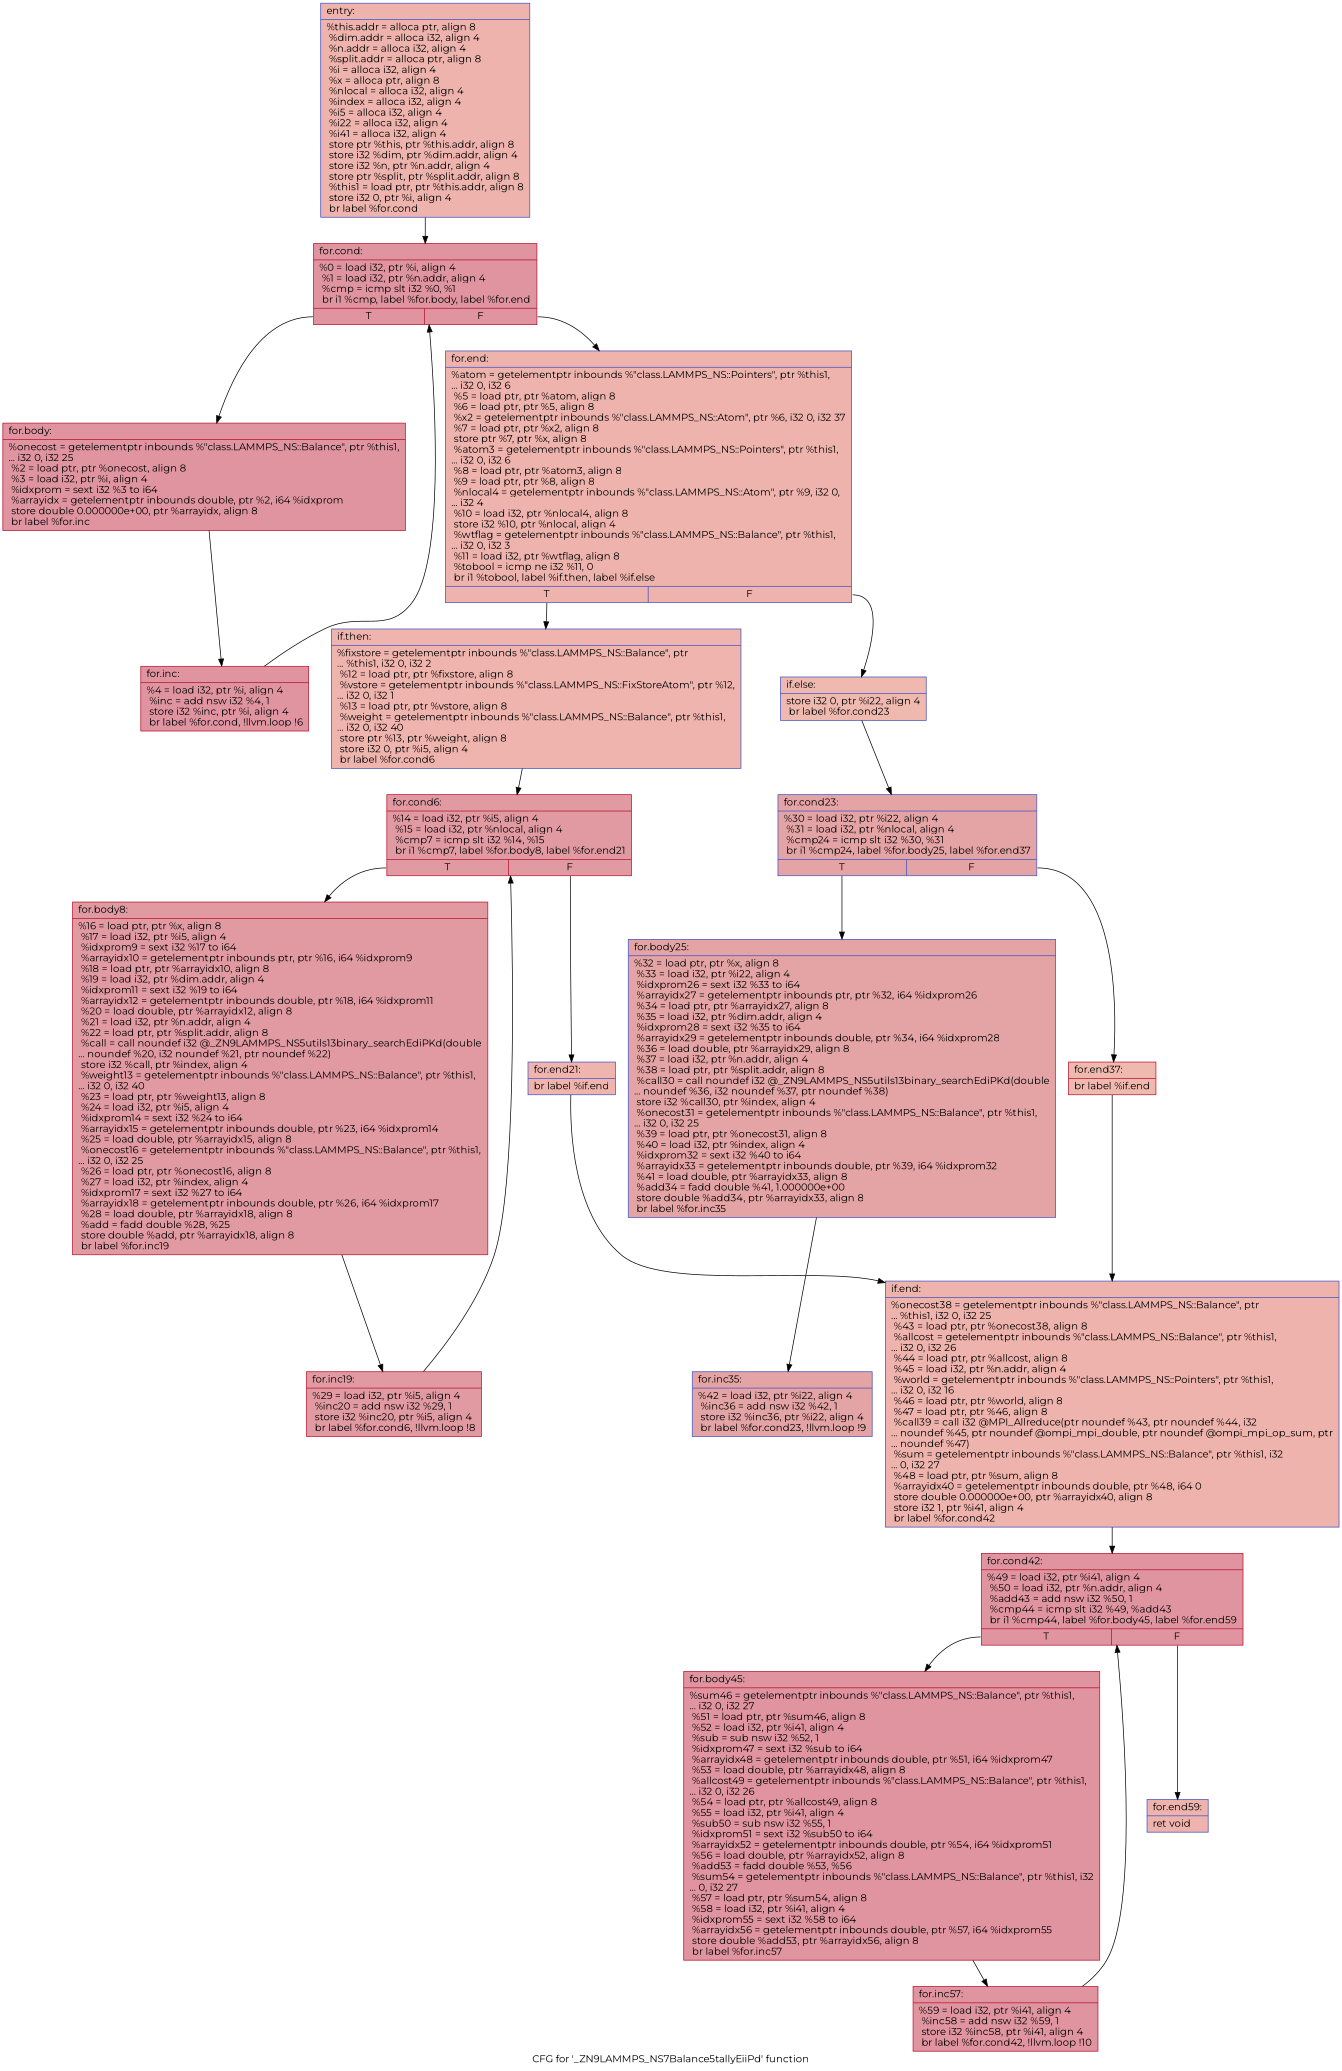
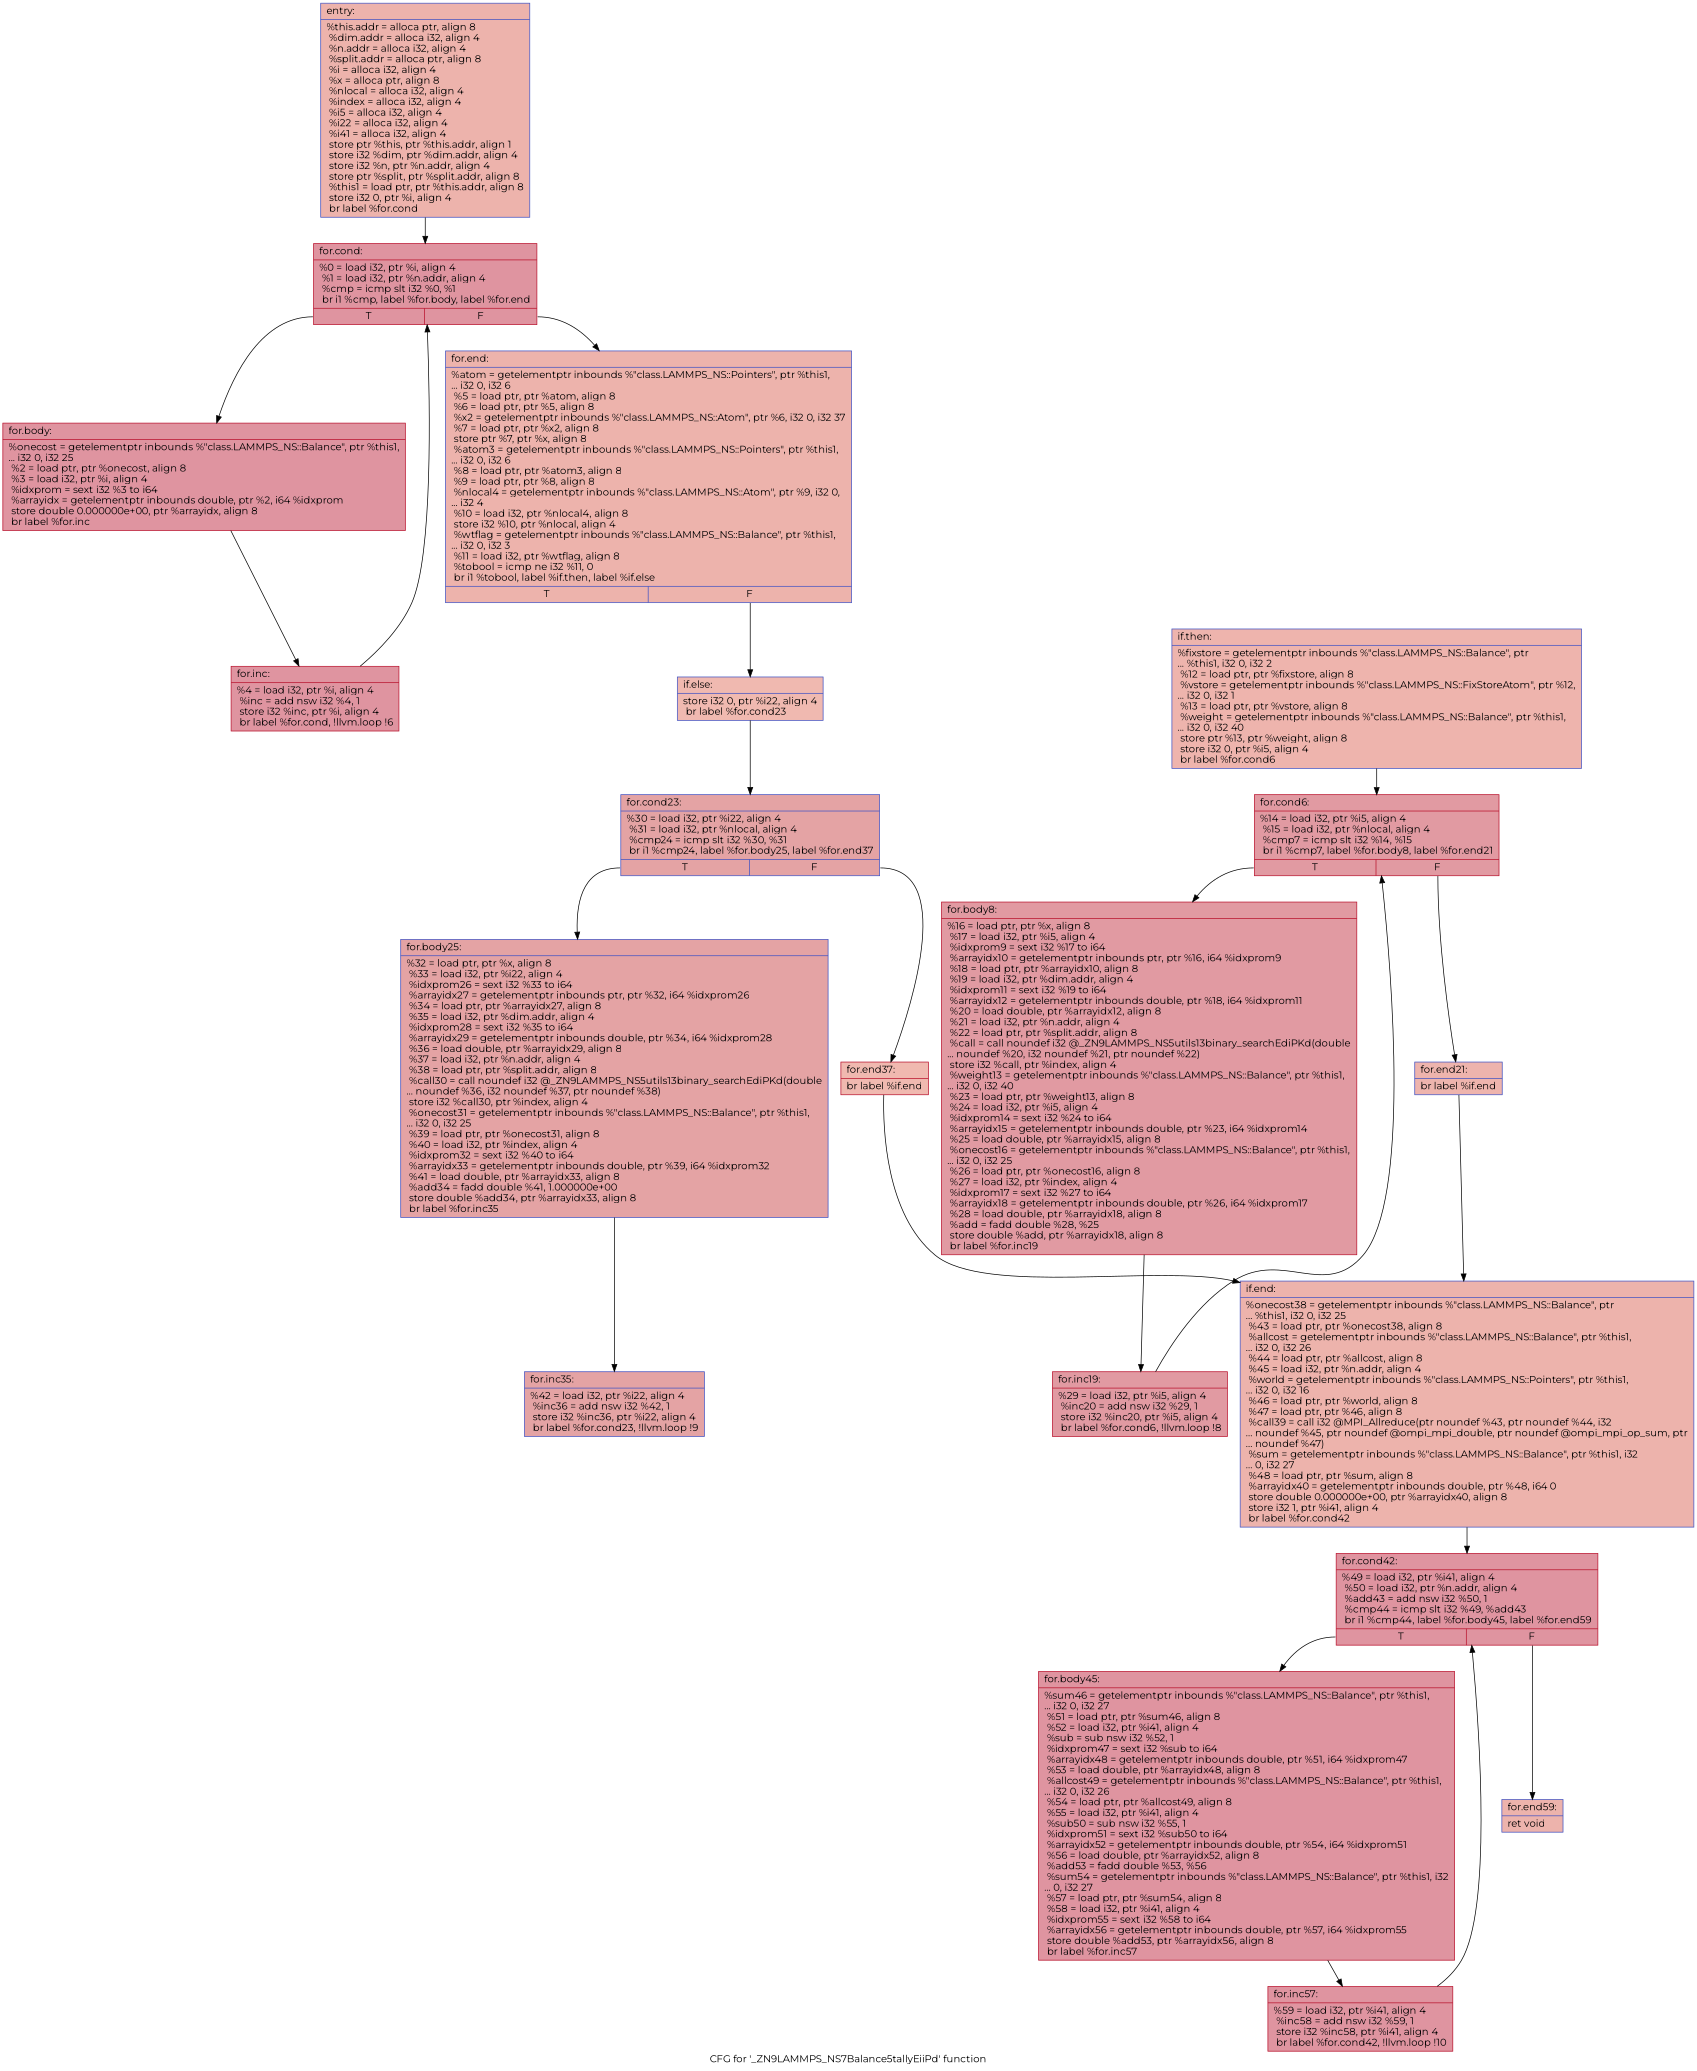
(421, 145) -> (419, 145)
(547, 612) -> none
